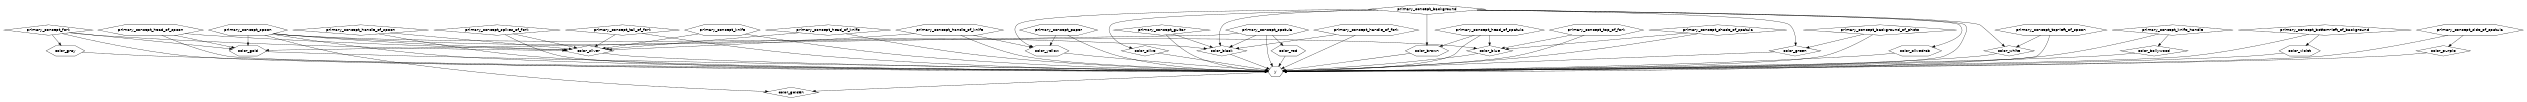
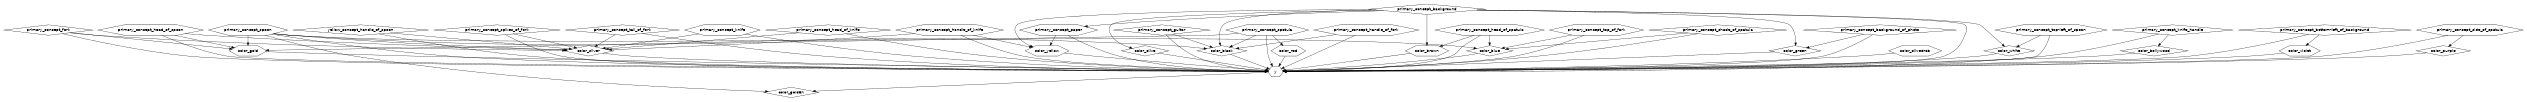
(1738, 14) -> (1236, 16)
(361, 30) -> (361, 30)
(65, 51) -> none
